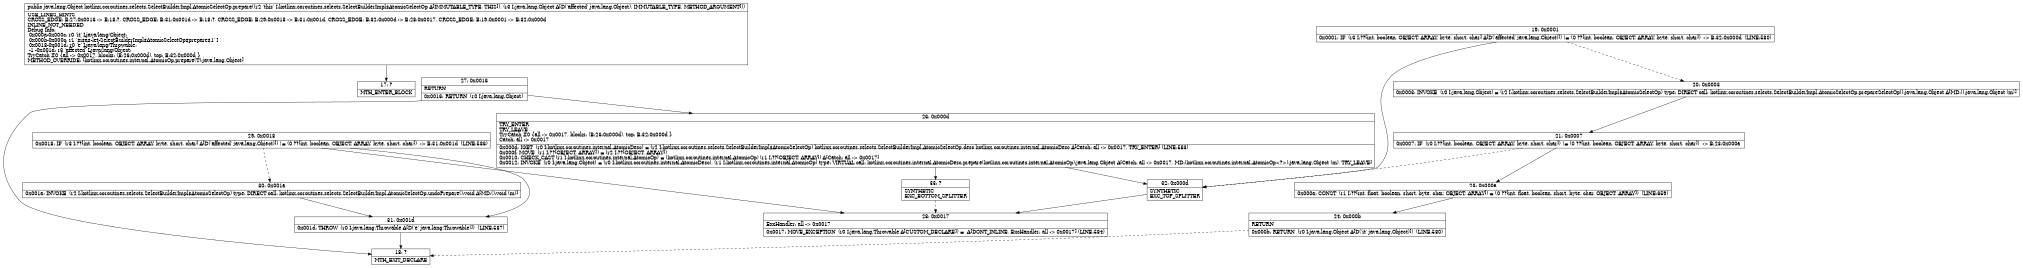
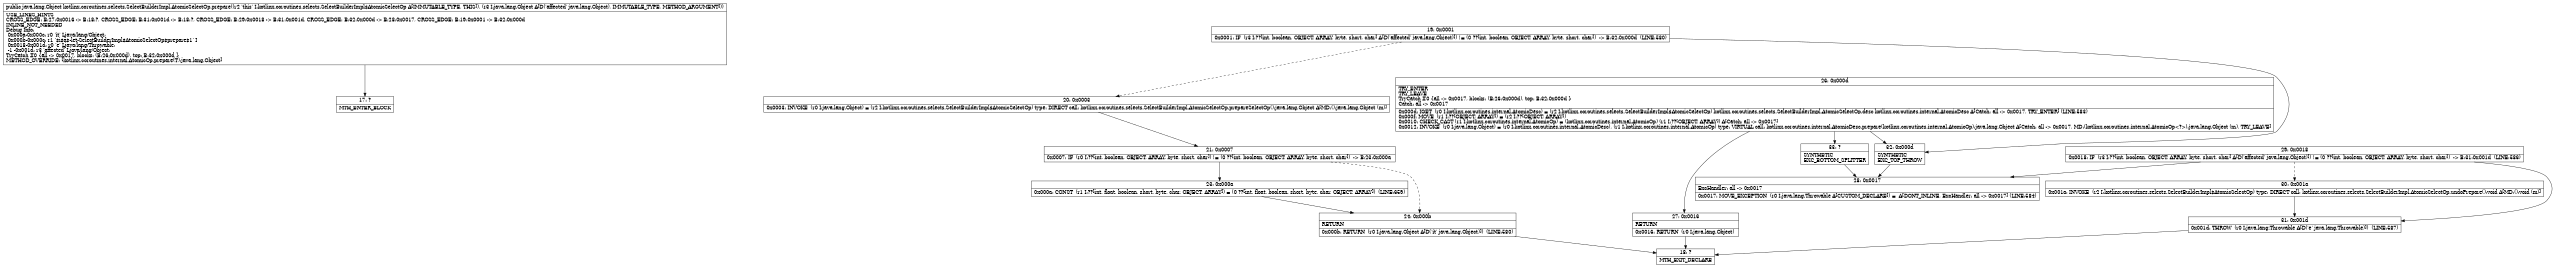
(608, 104) -> (1705, 162)
(1381, 168) -> (1389, 170)
(1175, 196) -> (1900, 160)
(936, 205) -> (1849, 170)
(841, 245) -> (1584, 244)
